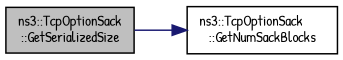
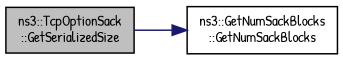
(262, 30) -> (262, 30)
